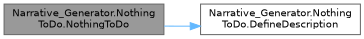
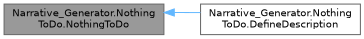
(177, 26) -> (187, 12)
